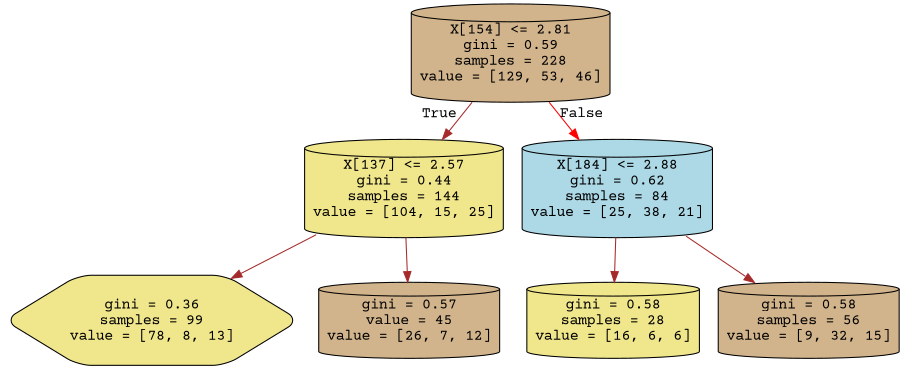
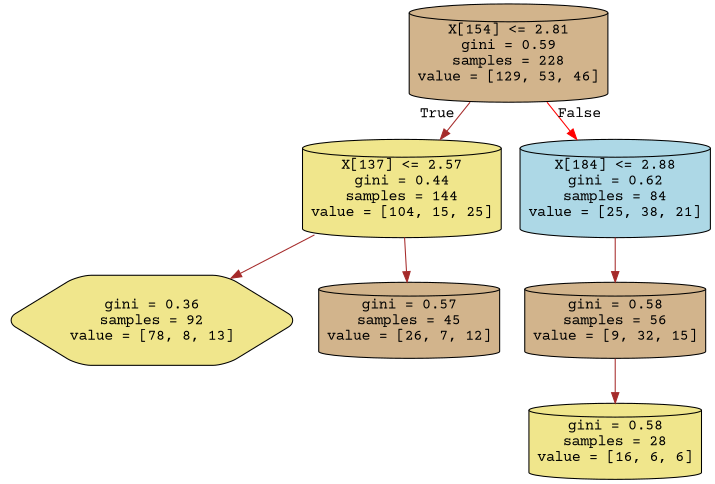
(615, 254) -> (615, 376)
(152, 320) -> (152, 320)
(409, 320) -> (409, 320)
